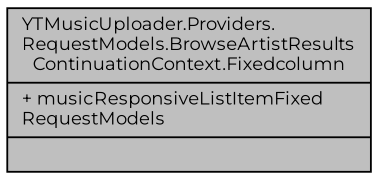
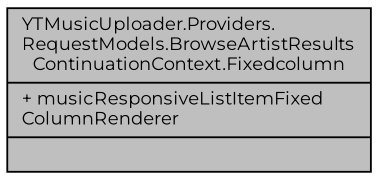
(94, 119) -> (101, 119)
